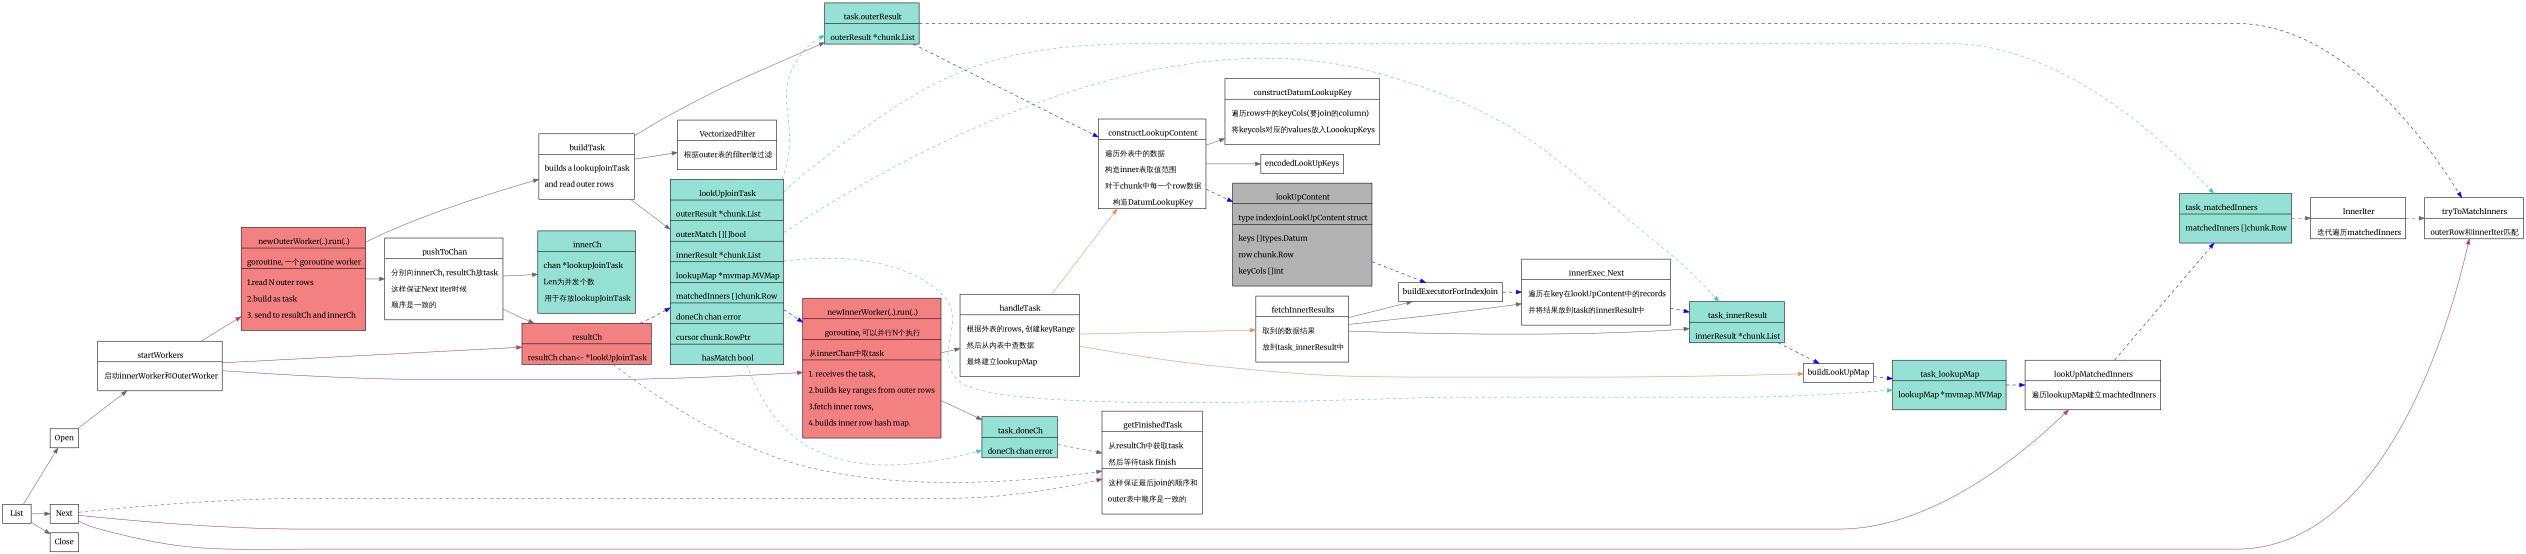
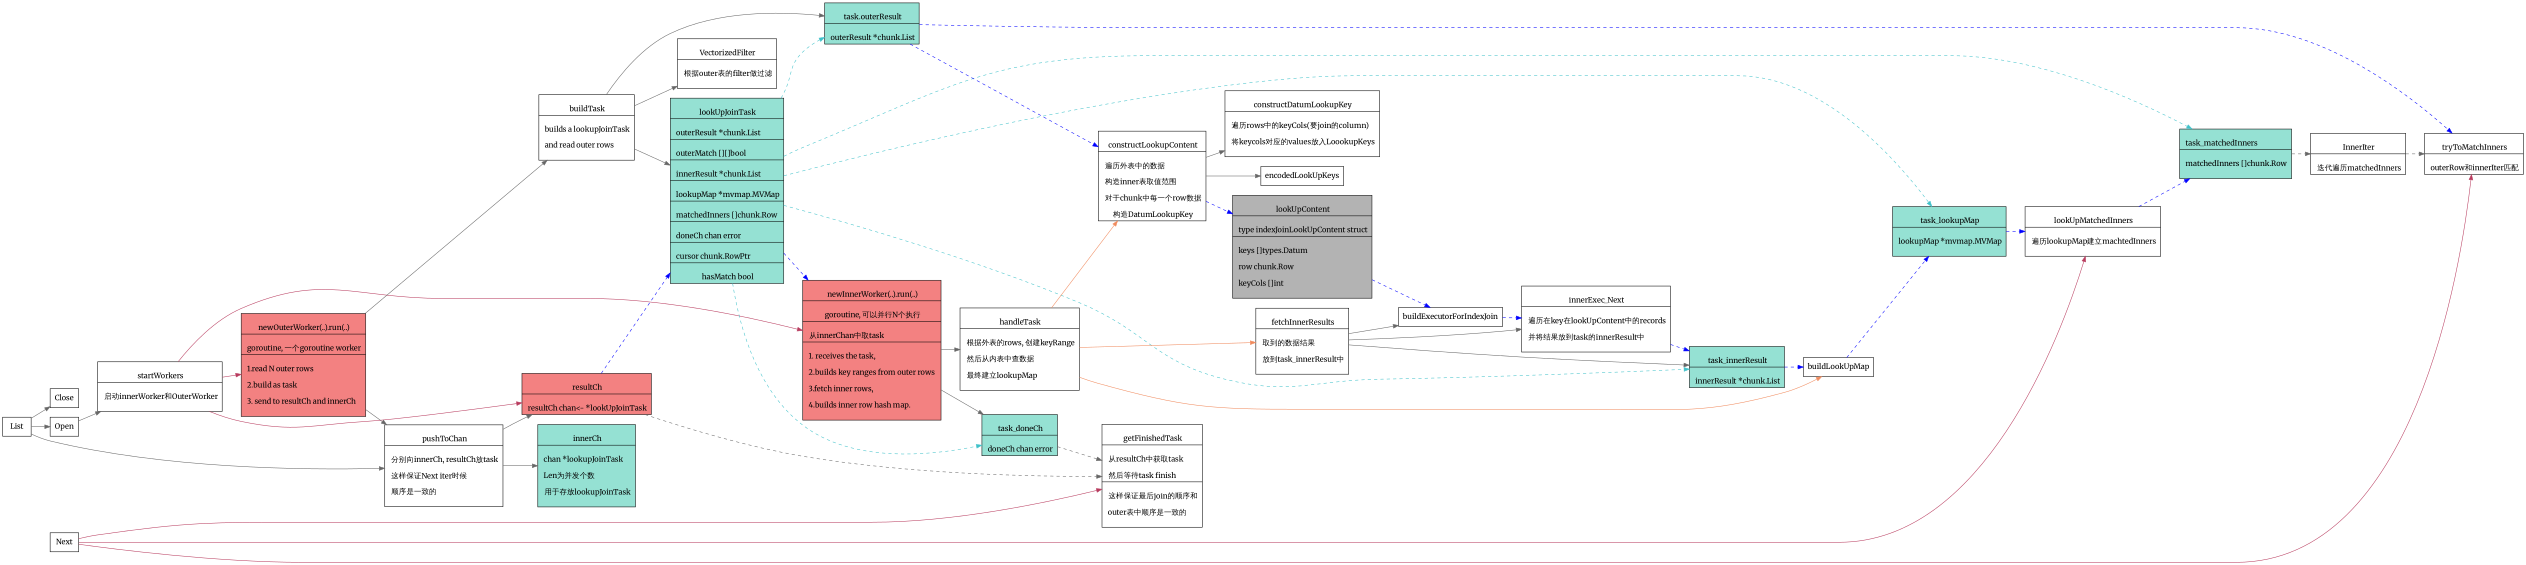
(588, 498) -> (589, 522)
(38, 514) -> (204, 464)
